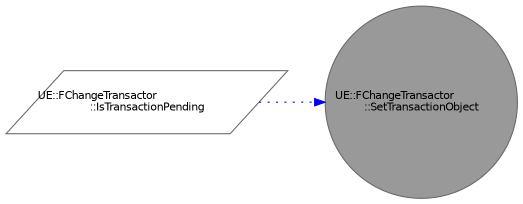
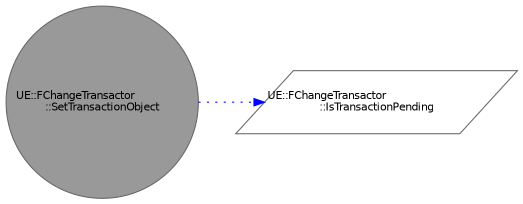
(287, 102) -> (226, 102)
